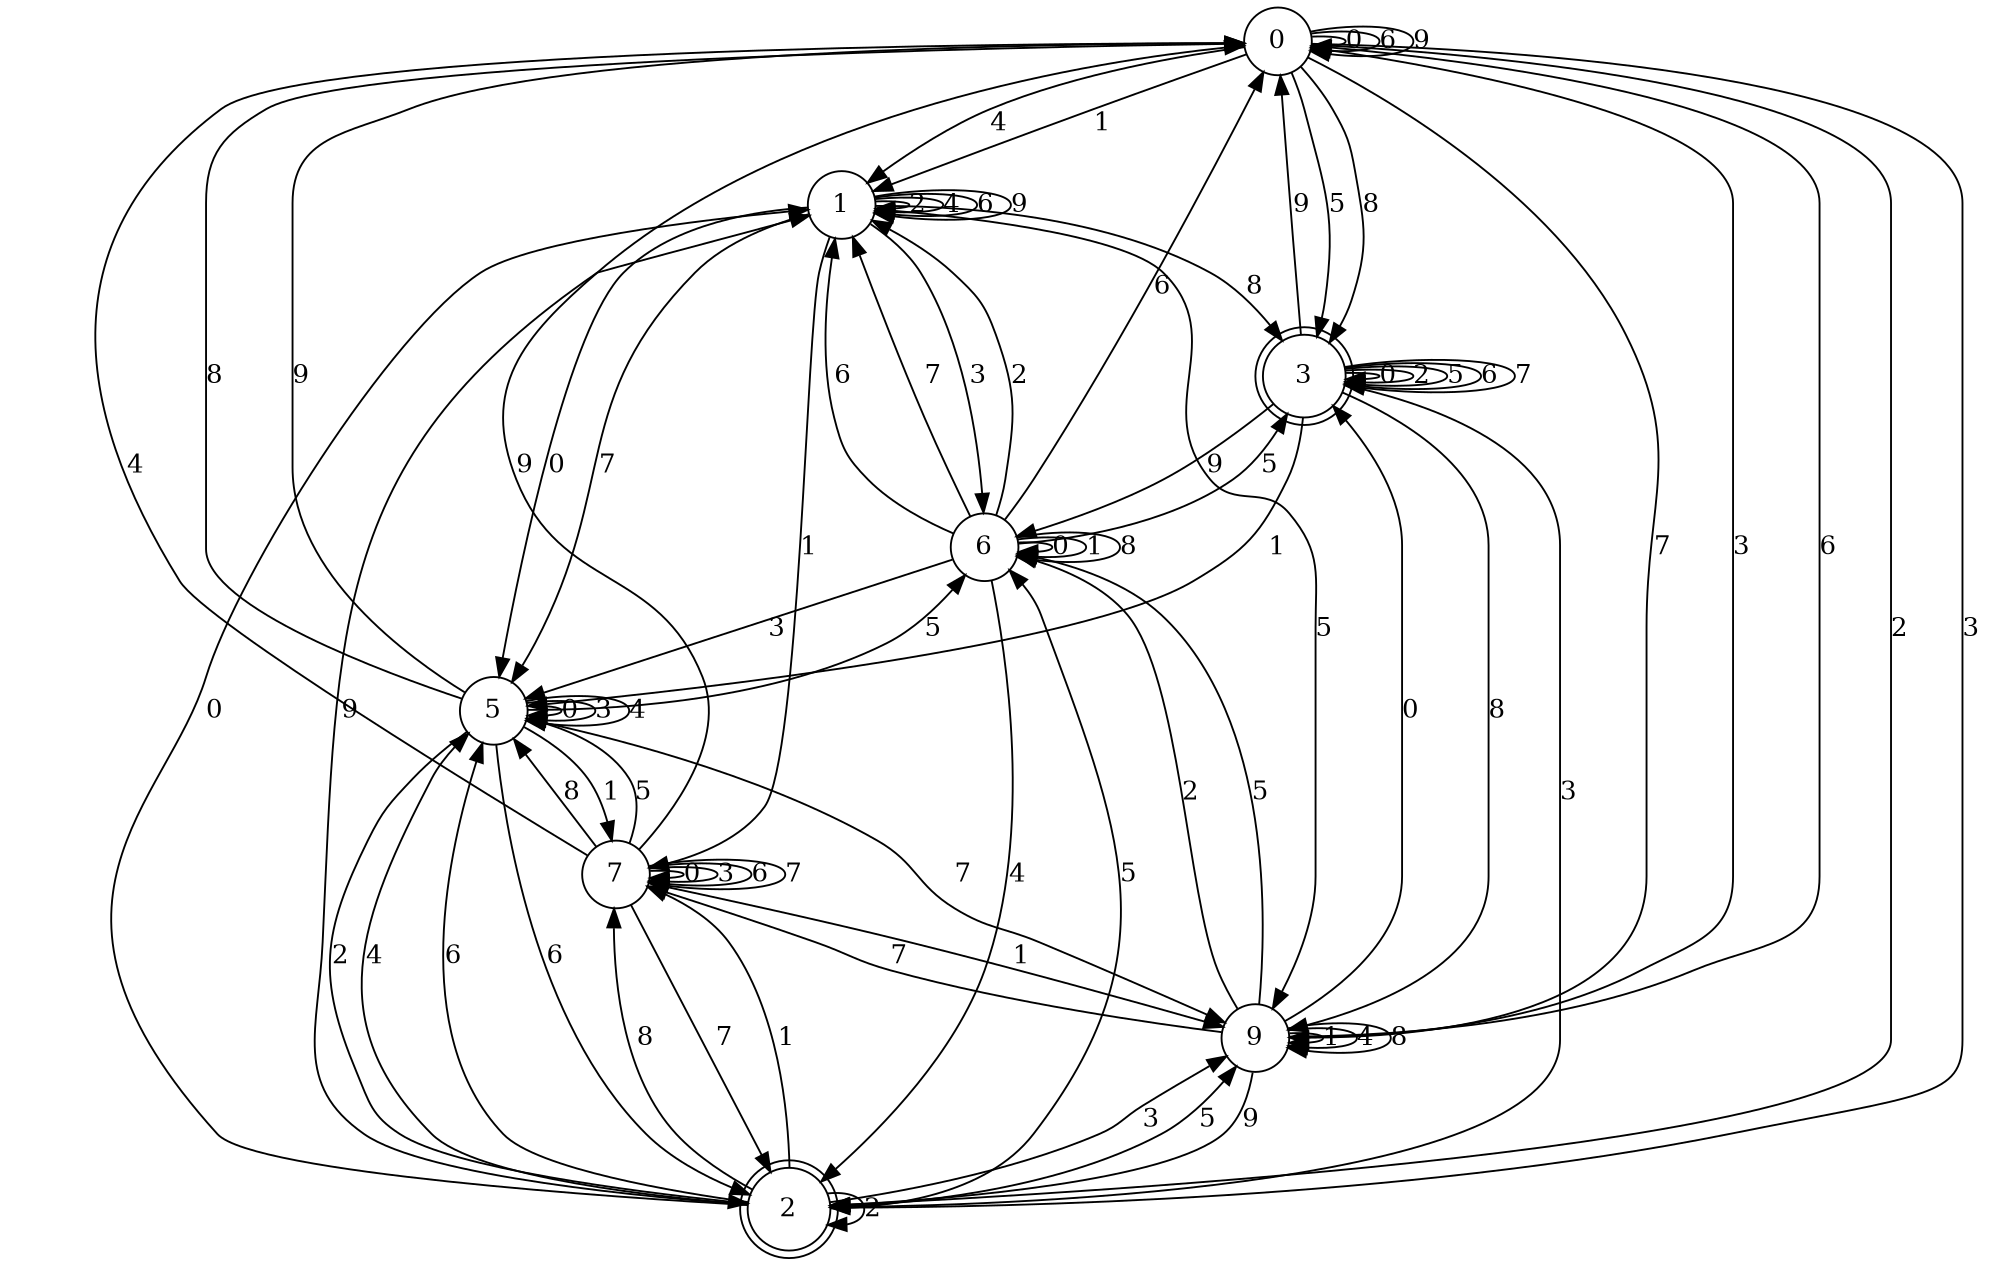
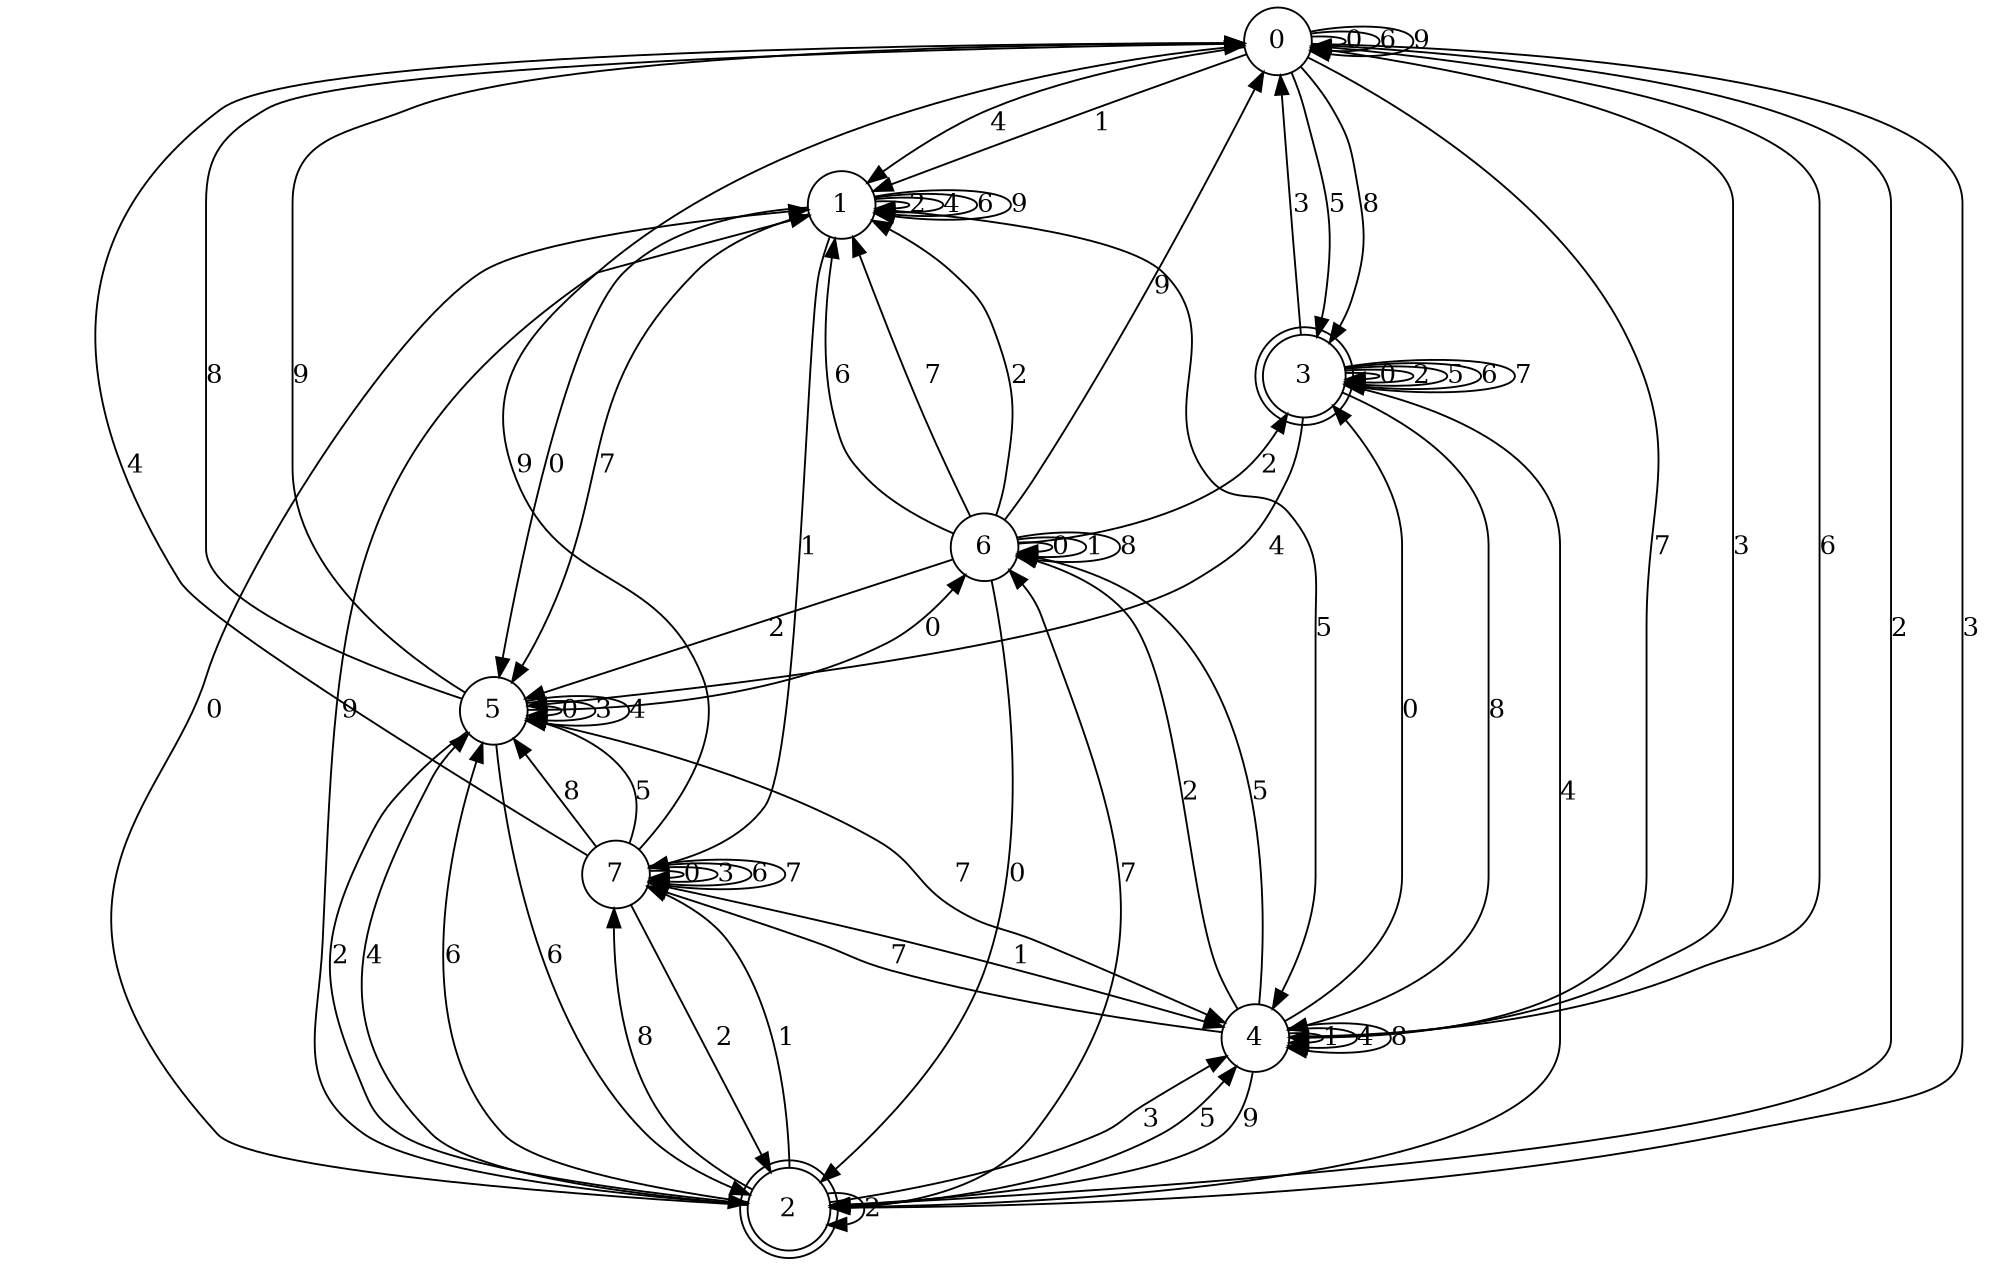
(1302, 205) -> (1302, 205)
(1086, 228) -> none
(1163, 287) -> (1163, 287)
(954, 346) -> none
(1270, 465) -> (1270, 465)
(1161, 481) -> none
(1278, 547) -> (1278, 547)
(778, 629) -> (778, 629)
(934, 629) -> (934, 629)
(577, 766) -> none
(1569, 793) -> (1569, 793)
(1018, 874) -> (1018, 874)
(1129, 874) -> (1129, 874)
(725, 1038) -> (725, 1038)
(1255, 1038) -> (1255, 1038)
